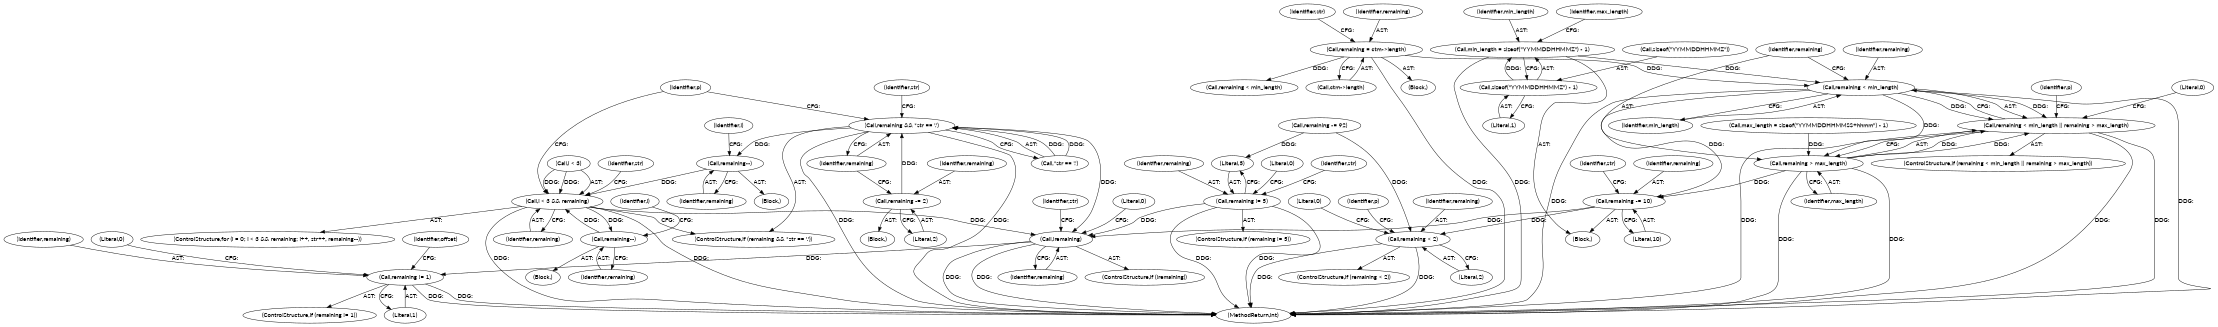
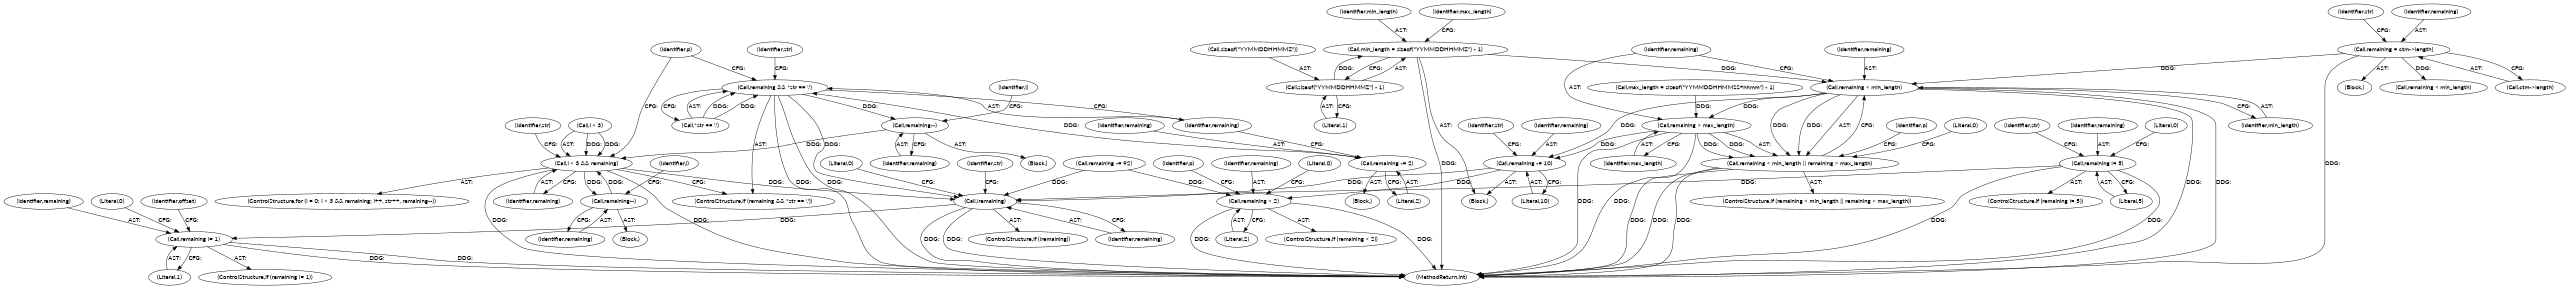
(1879, 143) -> none
(1277, 144) -> (1046, 182)
